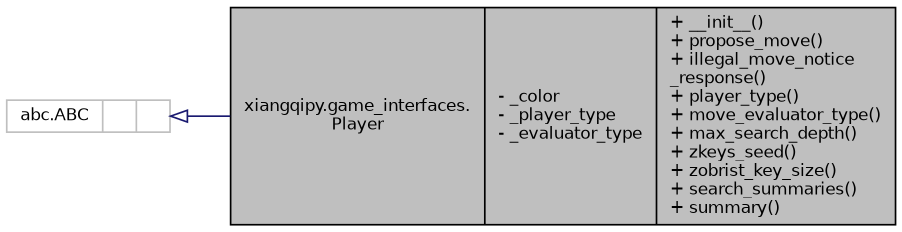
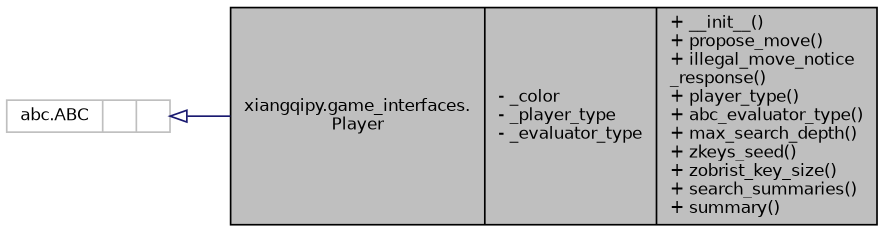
(776, 115) -> (767, 115)
